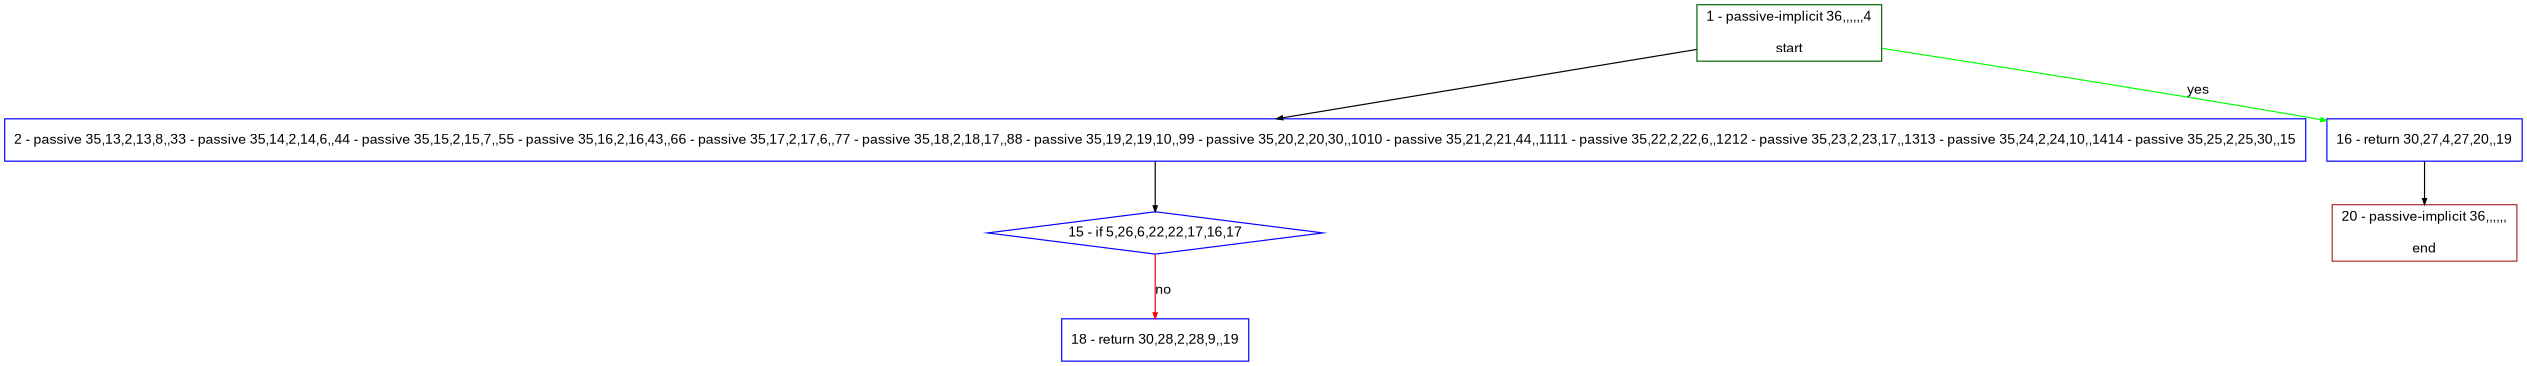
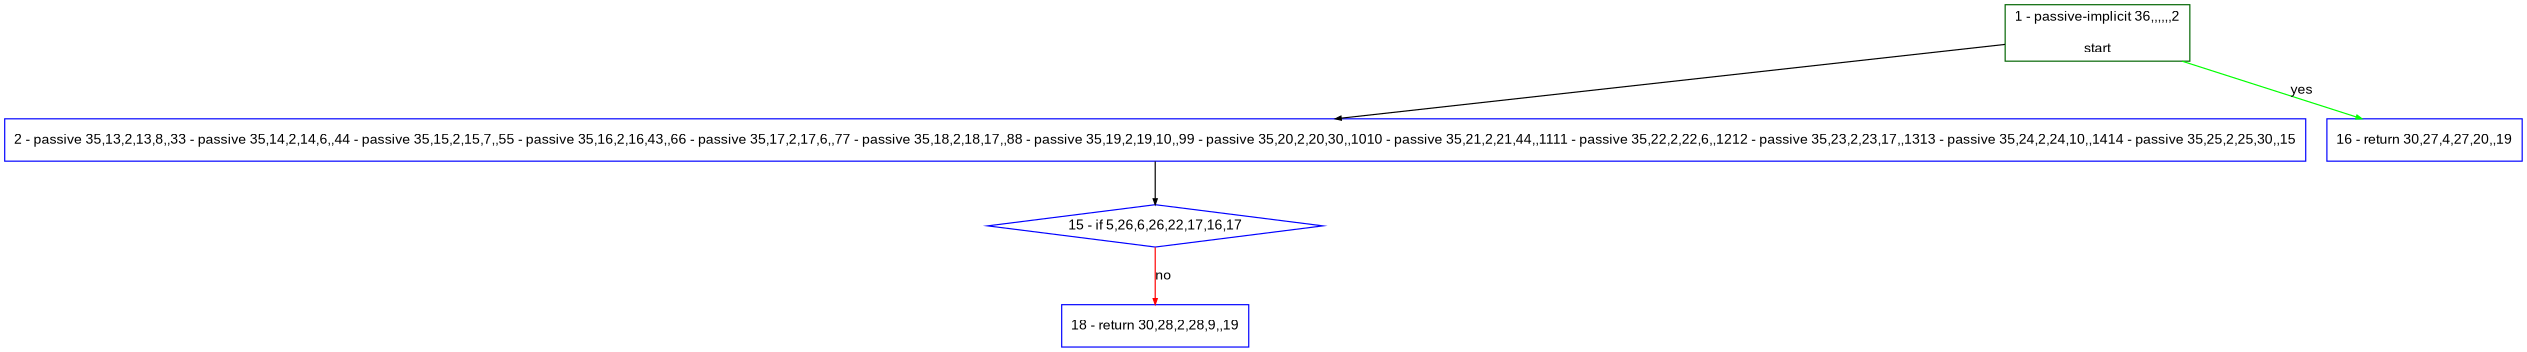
(1789, 33) -> (2098, 33)
(1155, 233) -> (1155, 226)
(2425, 233) -> none
